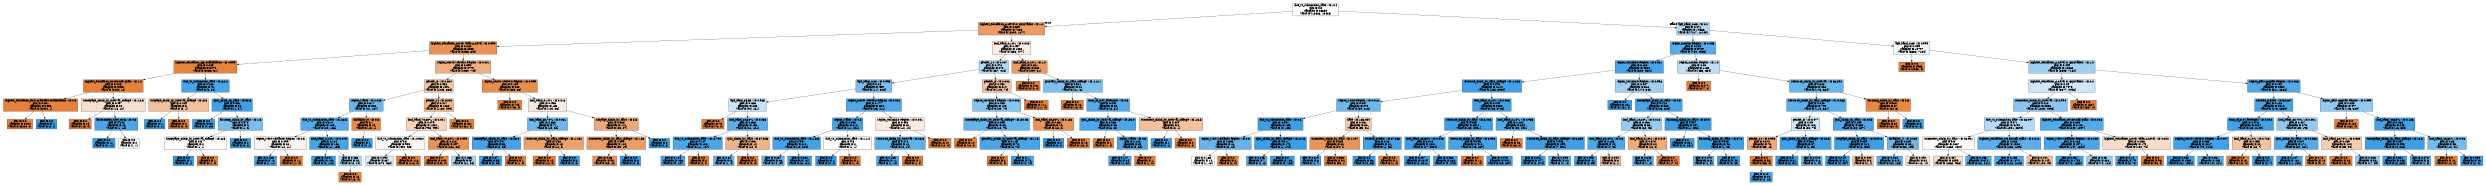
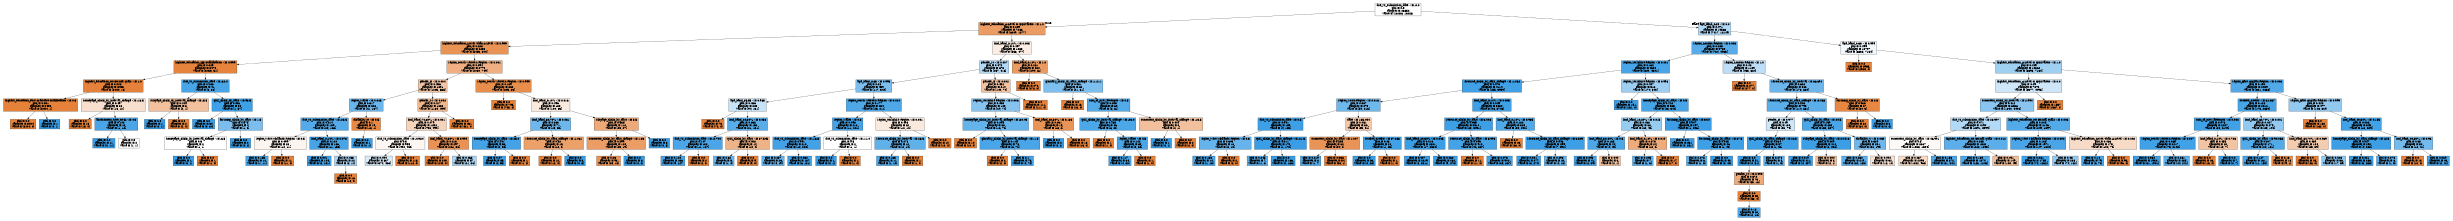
(1785, 133) -> (1749, 168)
(1203, 161) -> (1204, 161)
